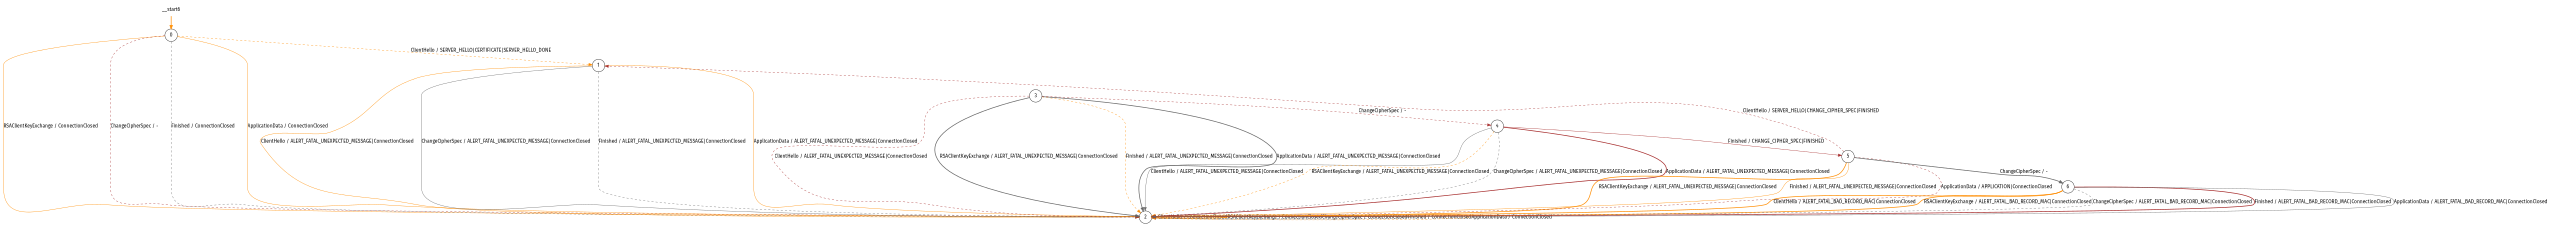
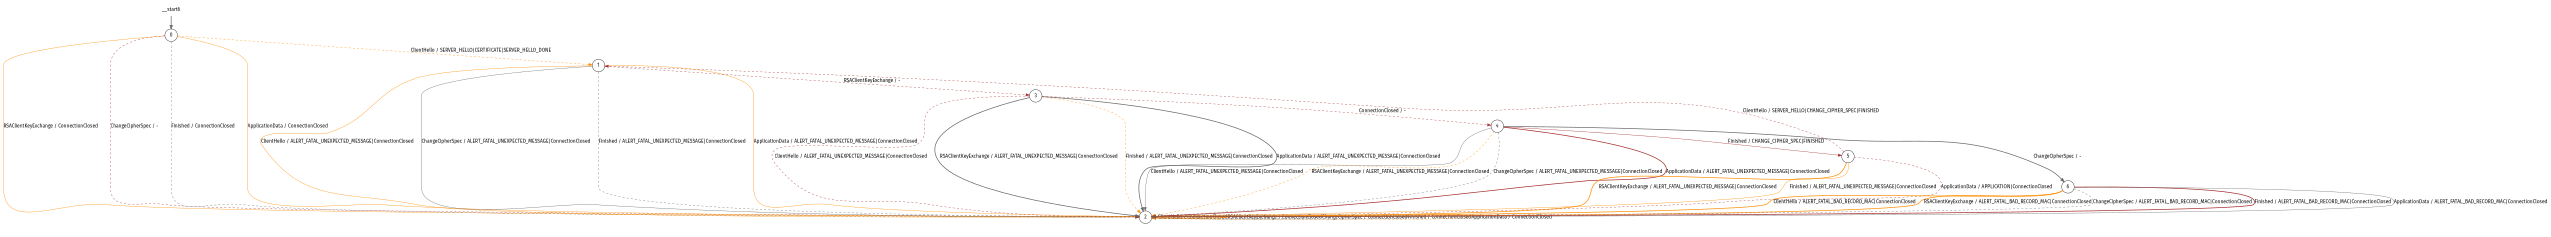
(171, 21) -> (171, 21)
none -> (815, 81)
(1383, 111) -> (1383, 111)
(1957, 169) -> (1786, 136)
